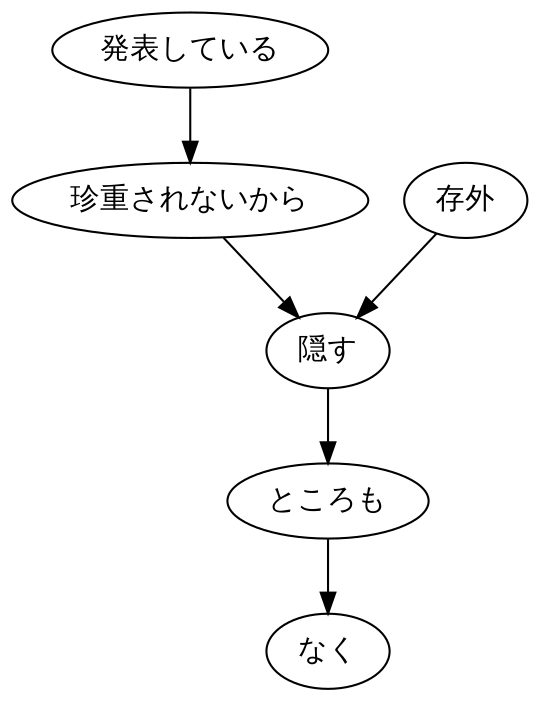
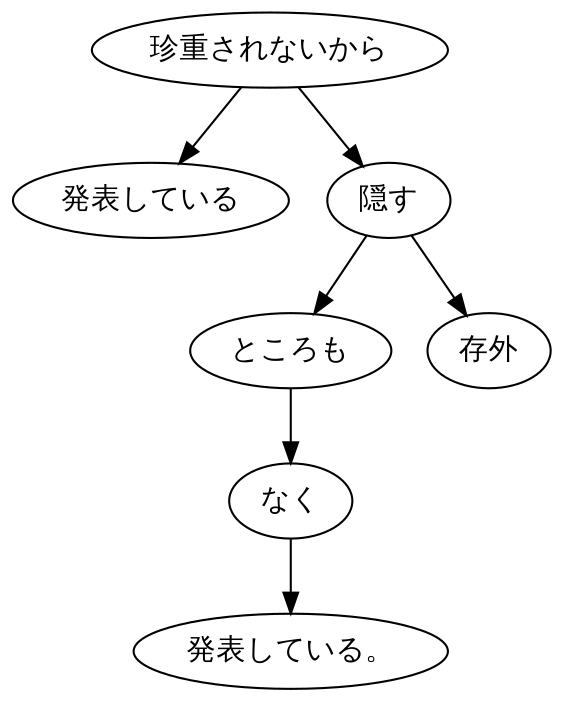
(190, 115) -> (217, 117)
(404, 268) -> (433, 267)
none -> (291, 651)
